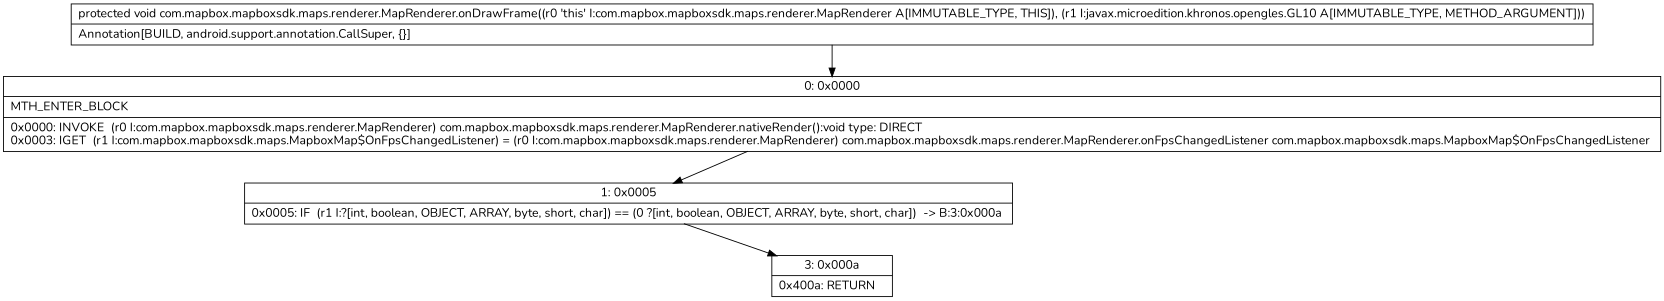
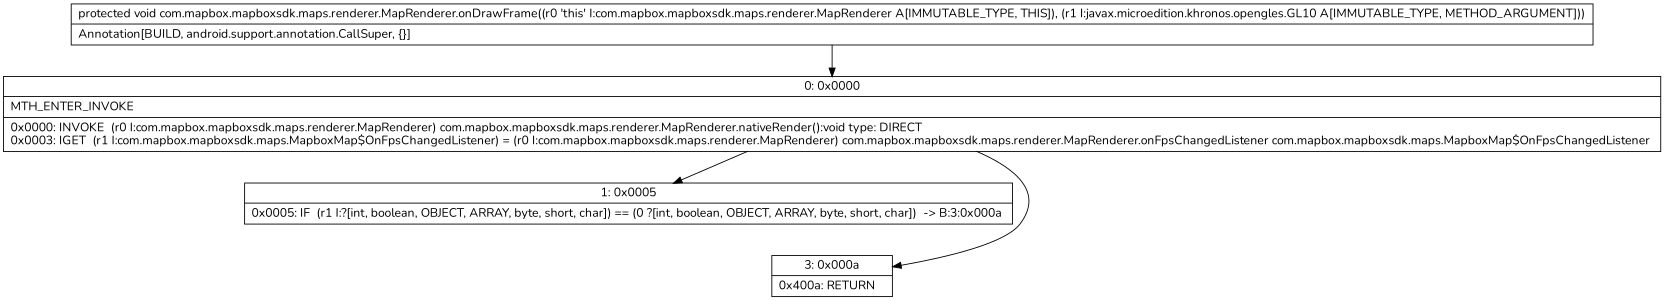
(70, 107) -> (73, 107)
(726, 238) -> (1010, 233)
